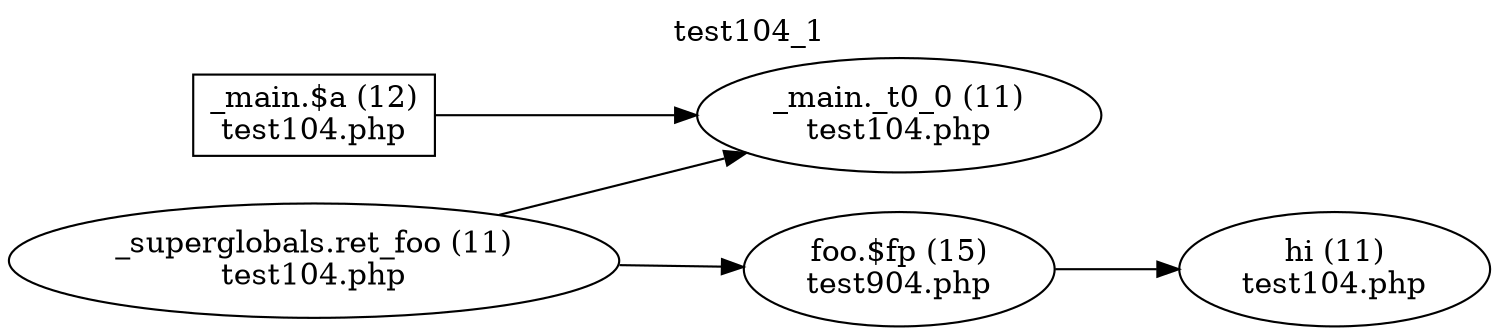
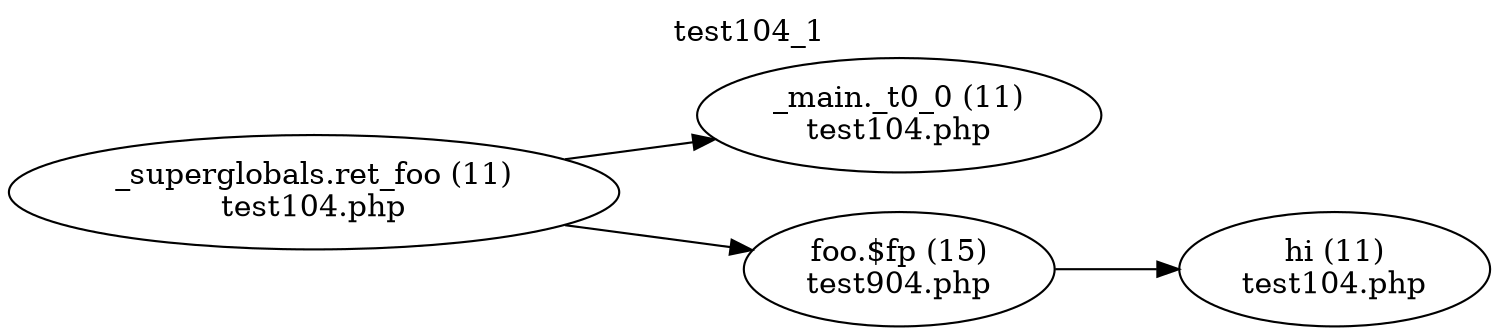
(314, 115) -> none
